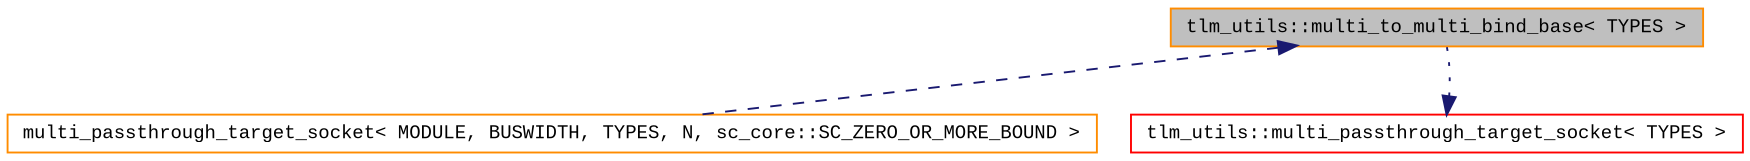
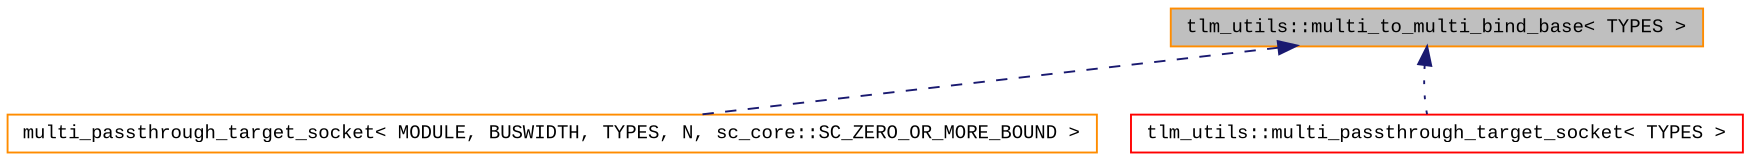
(1450, 71) -> (1424, 90)
